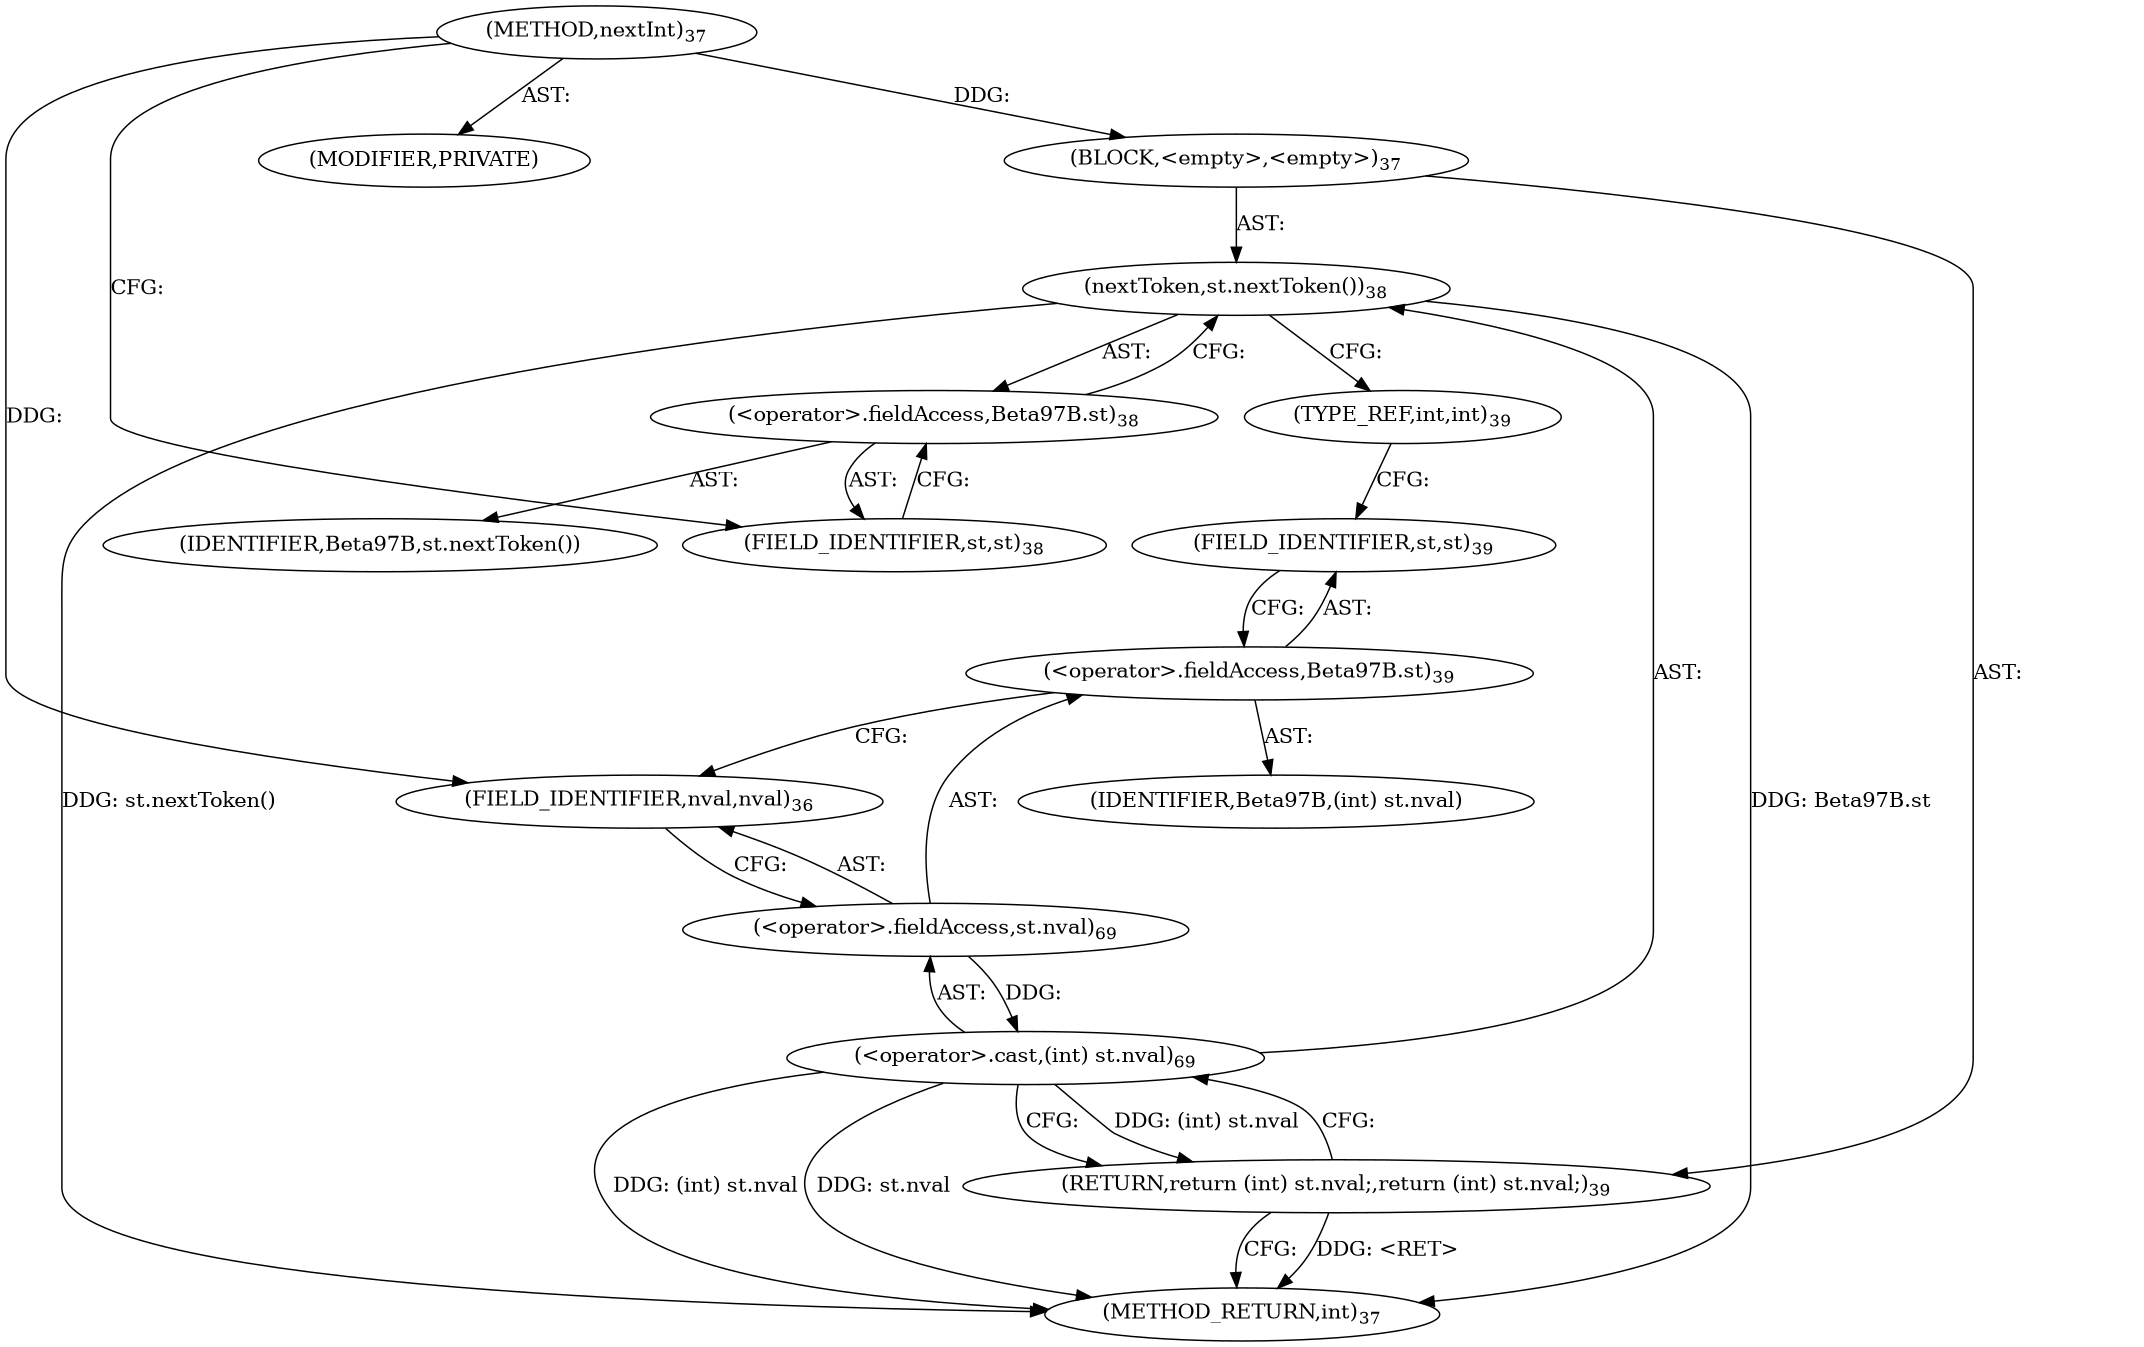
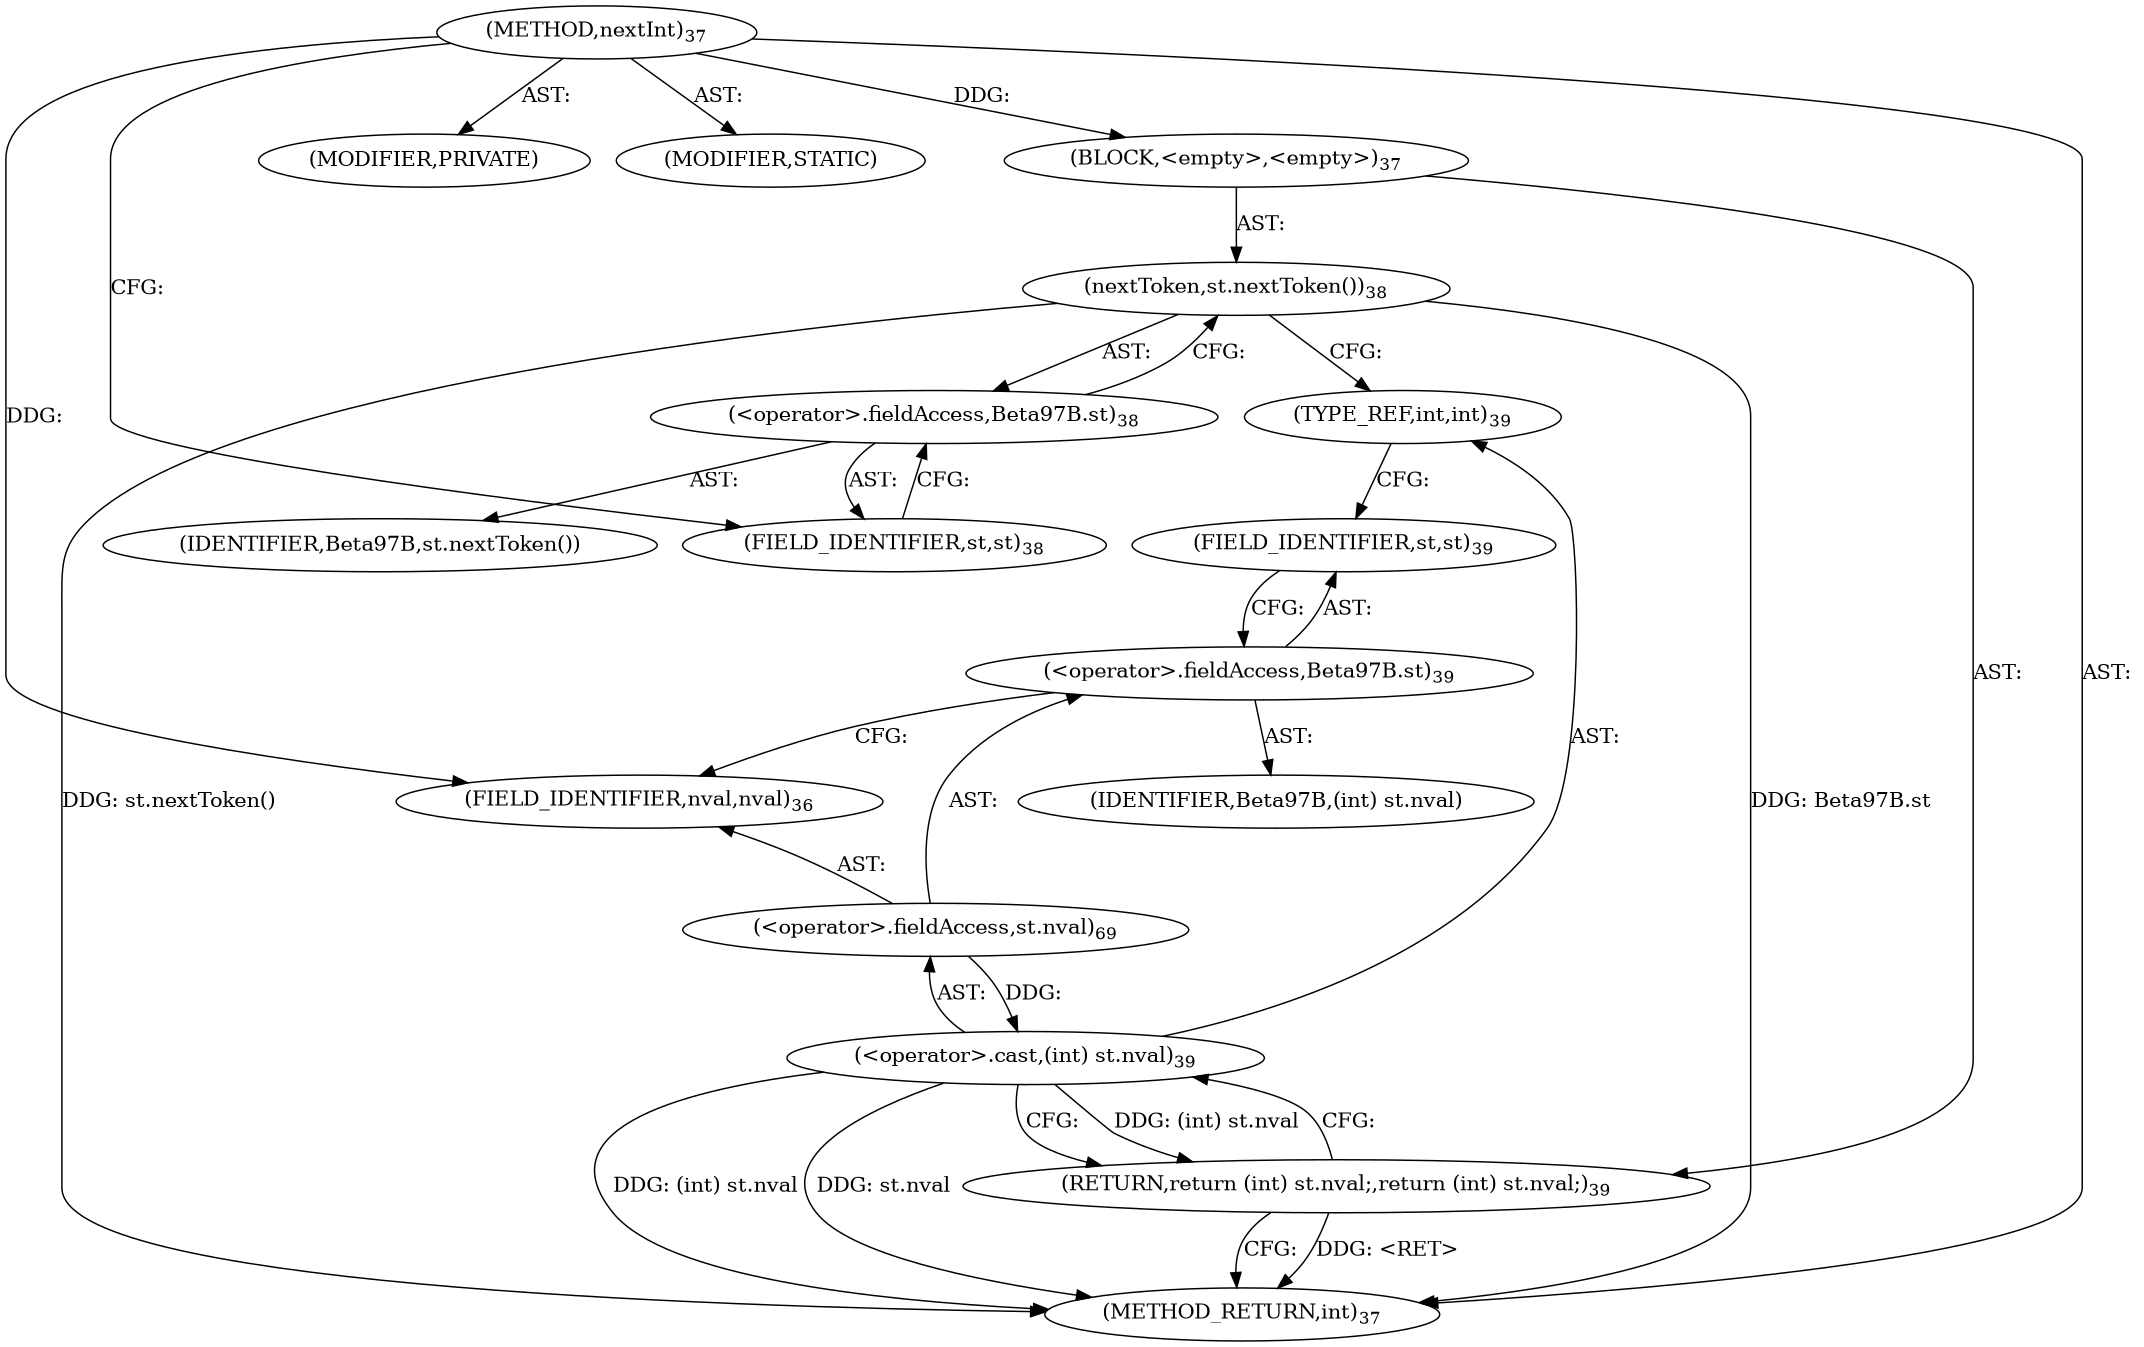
none -> (771, 161)
none -> (2082, 335)
(1653, 748) -> (1541, 836)
(729, 874) -> none
(1186, 1056) -> (1186, 1056)
